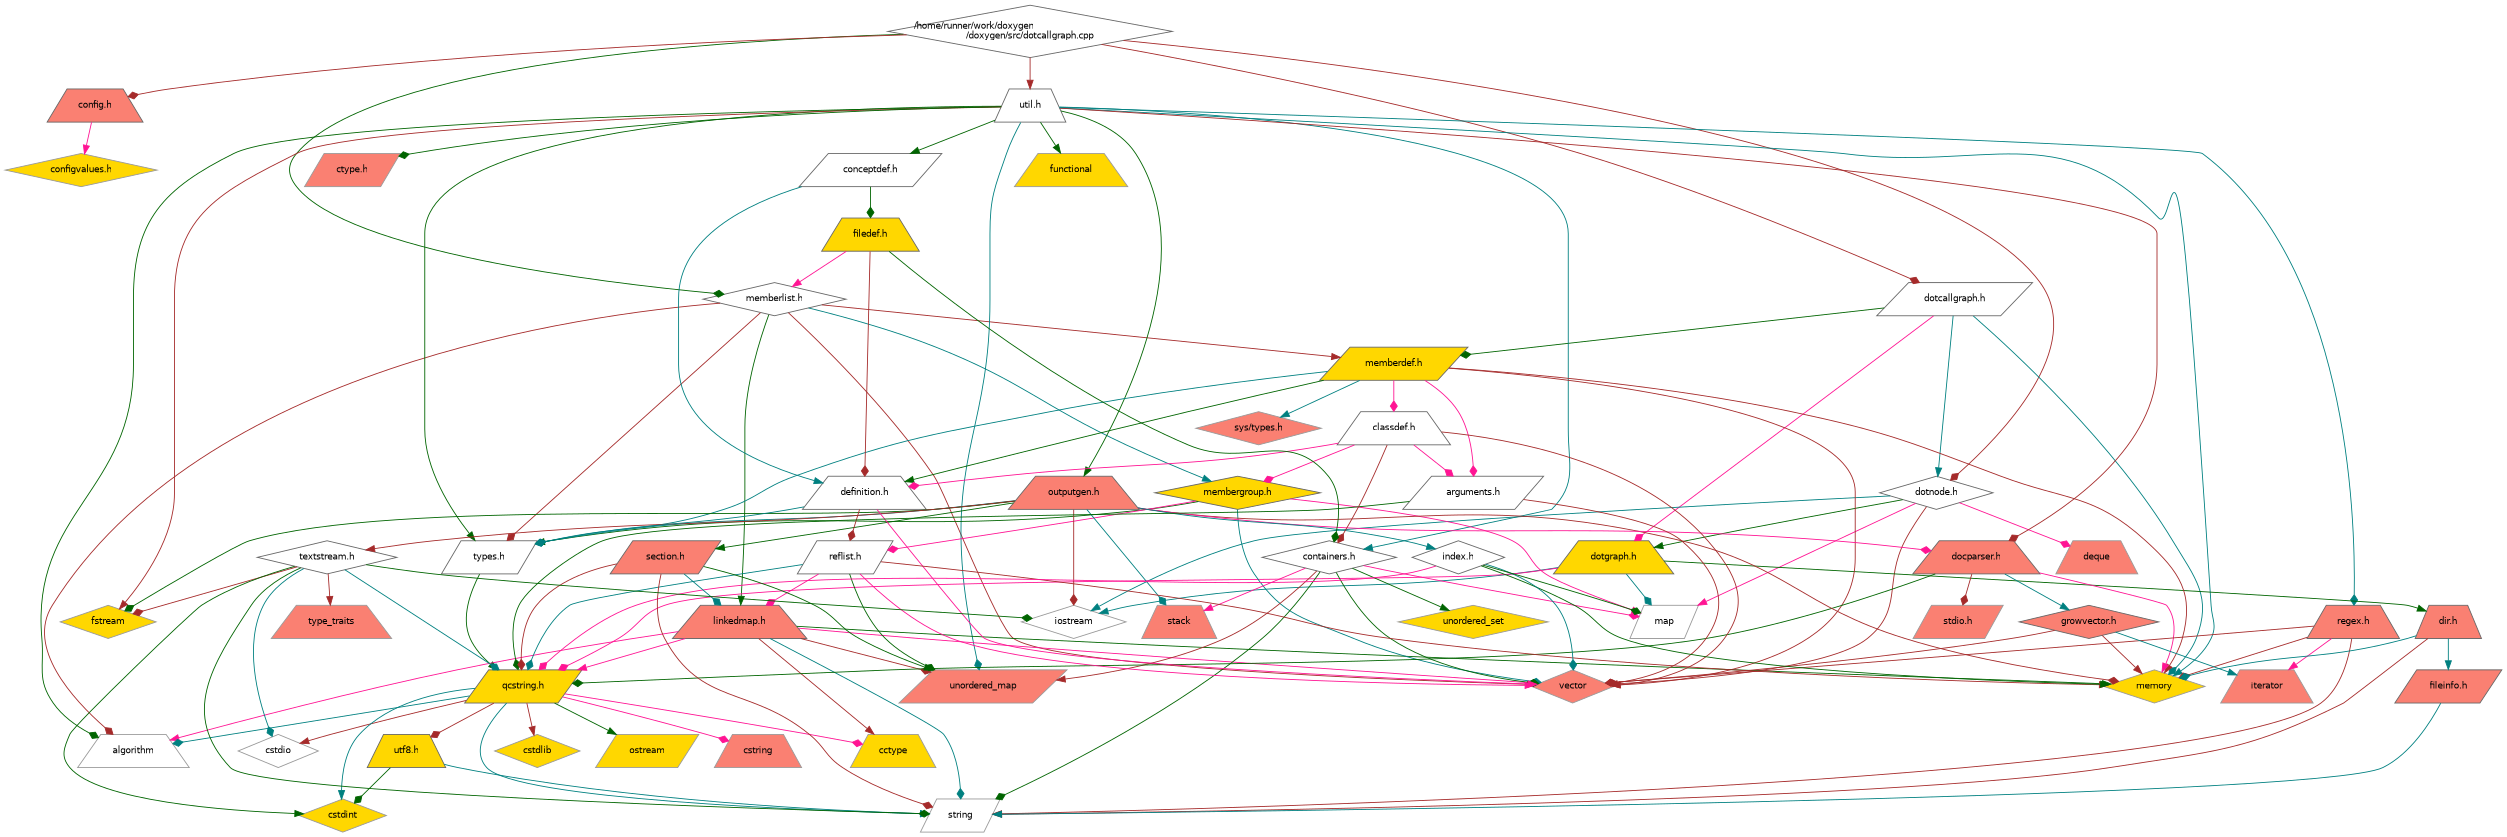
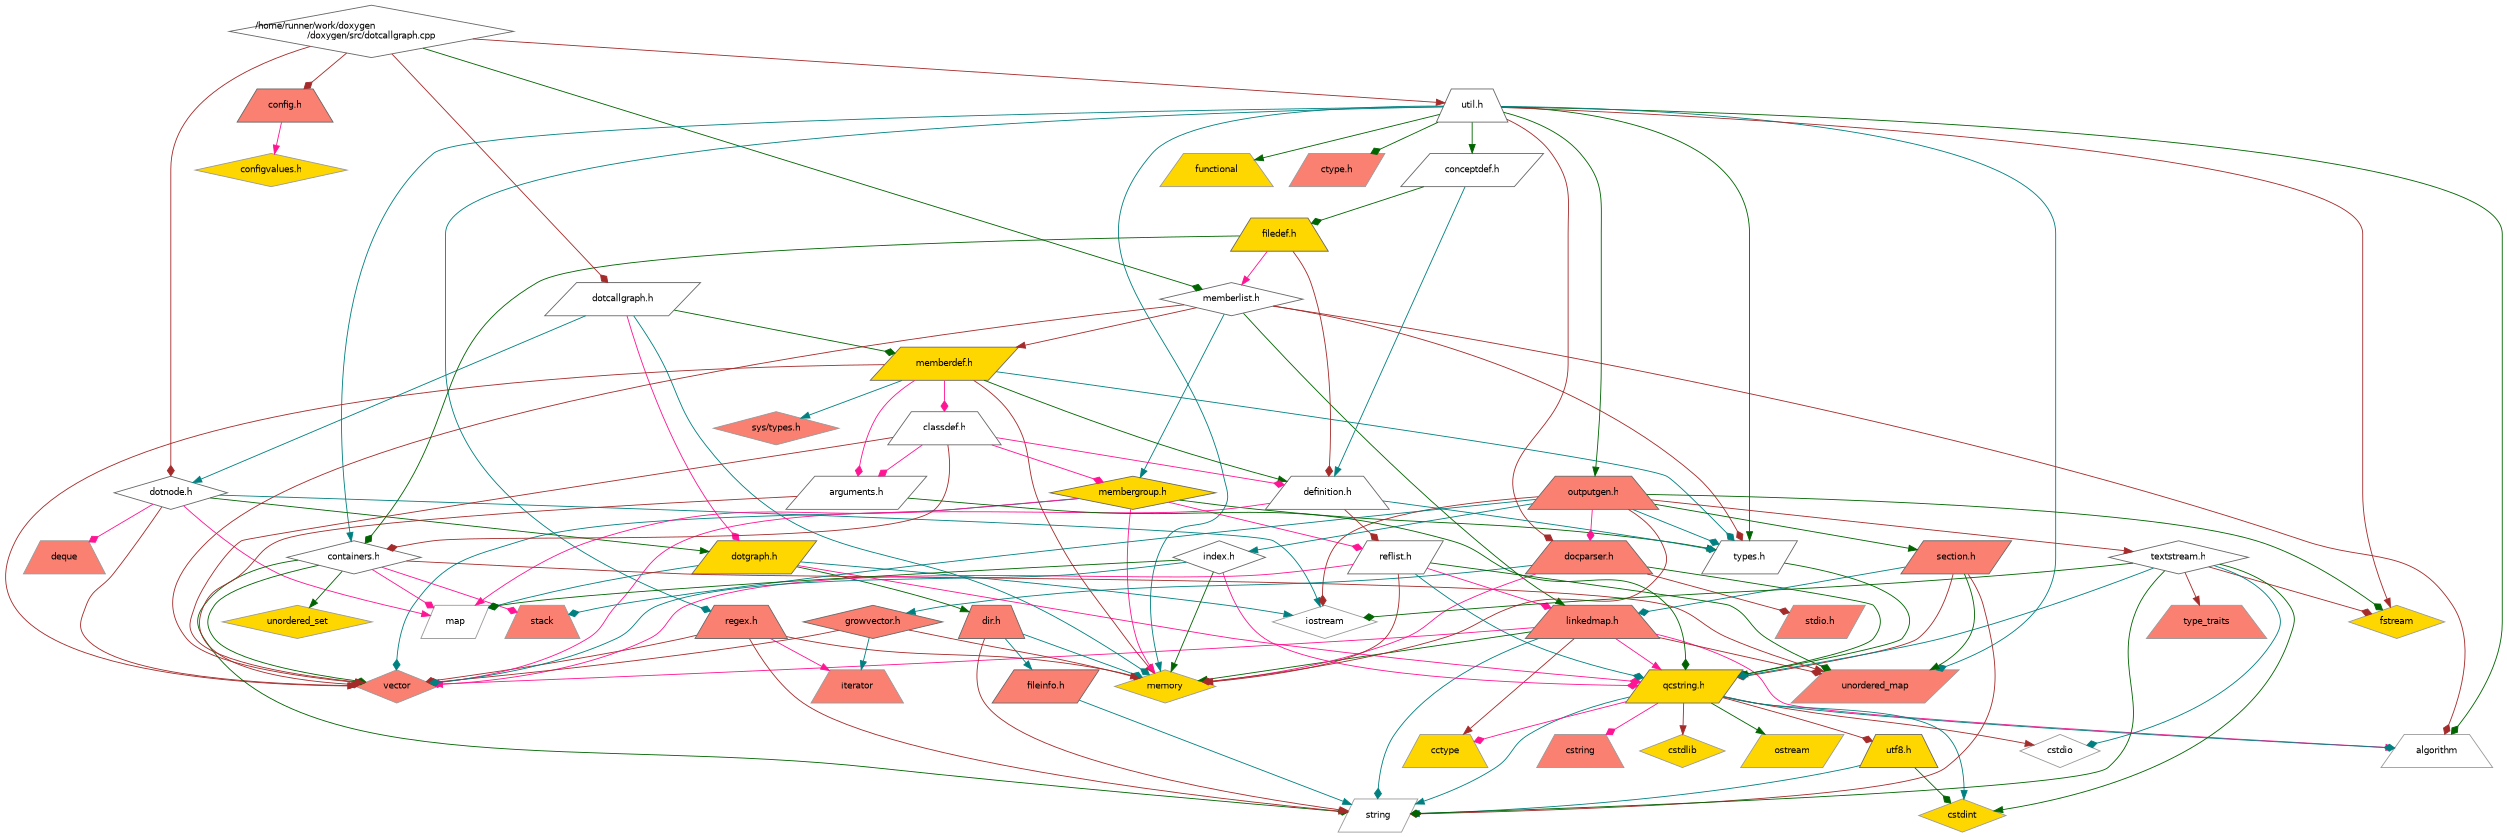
(1614, 557) -> (754, 557)
(1236, 597) -> (444, 588)
none -> (1129, 601)
